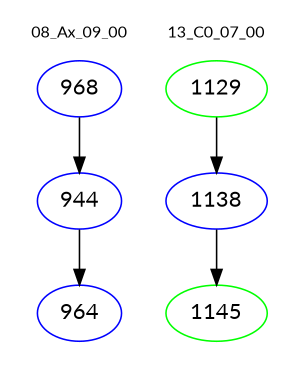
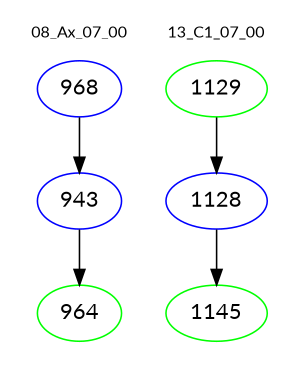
(79, 34) -> (79, 34)
(217, 34) -> (217, 34)
(79, 201) -> (79, 201)
(217, 201) -> (217, 201)
(79, 313) -> (79, 313)
